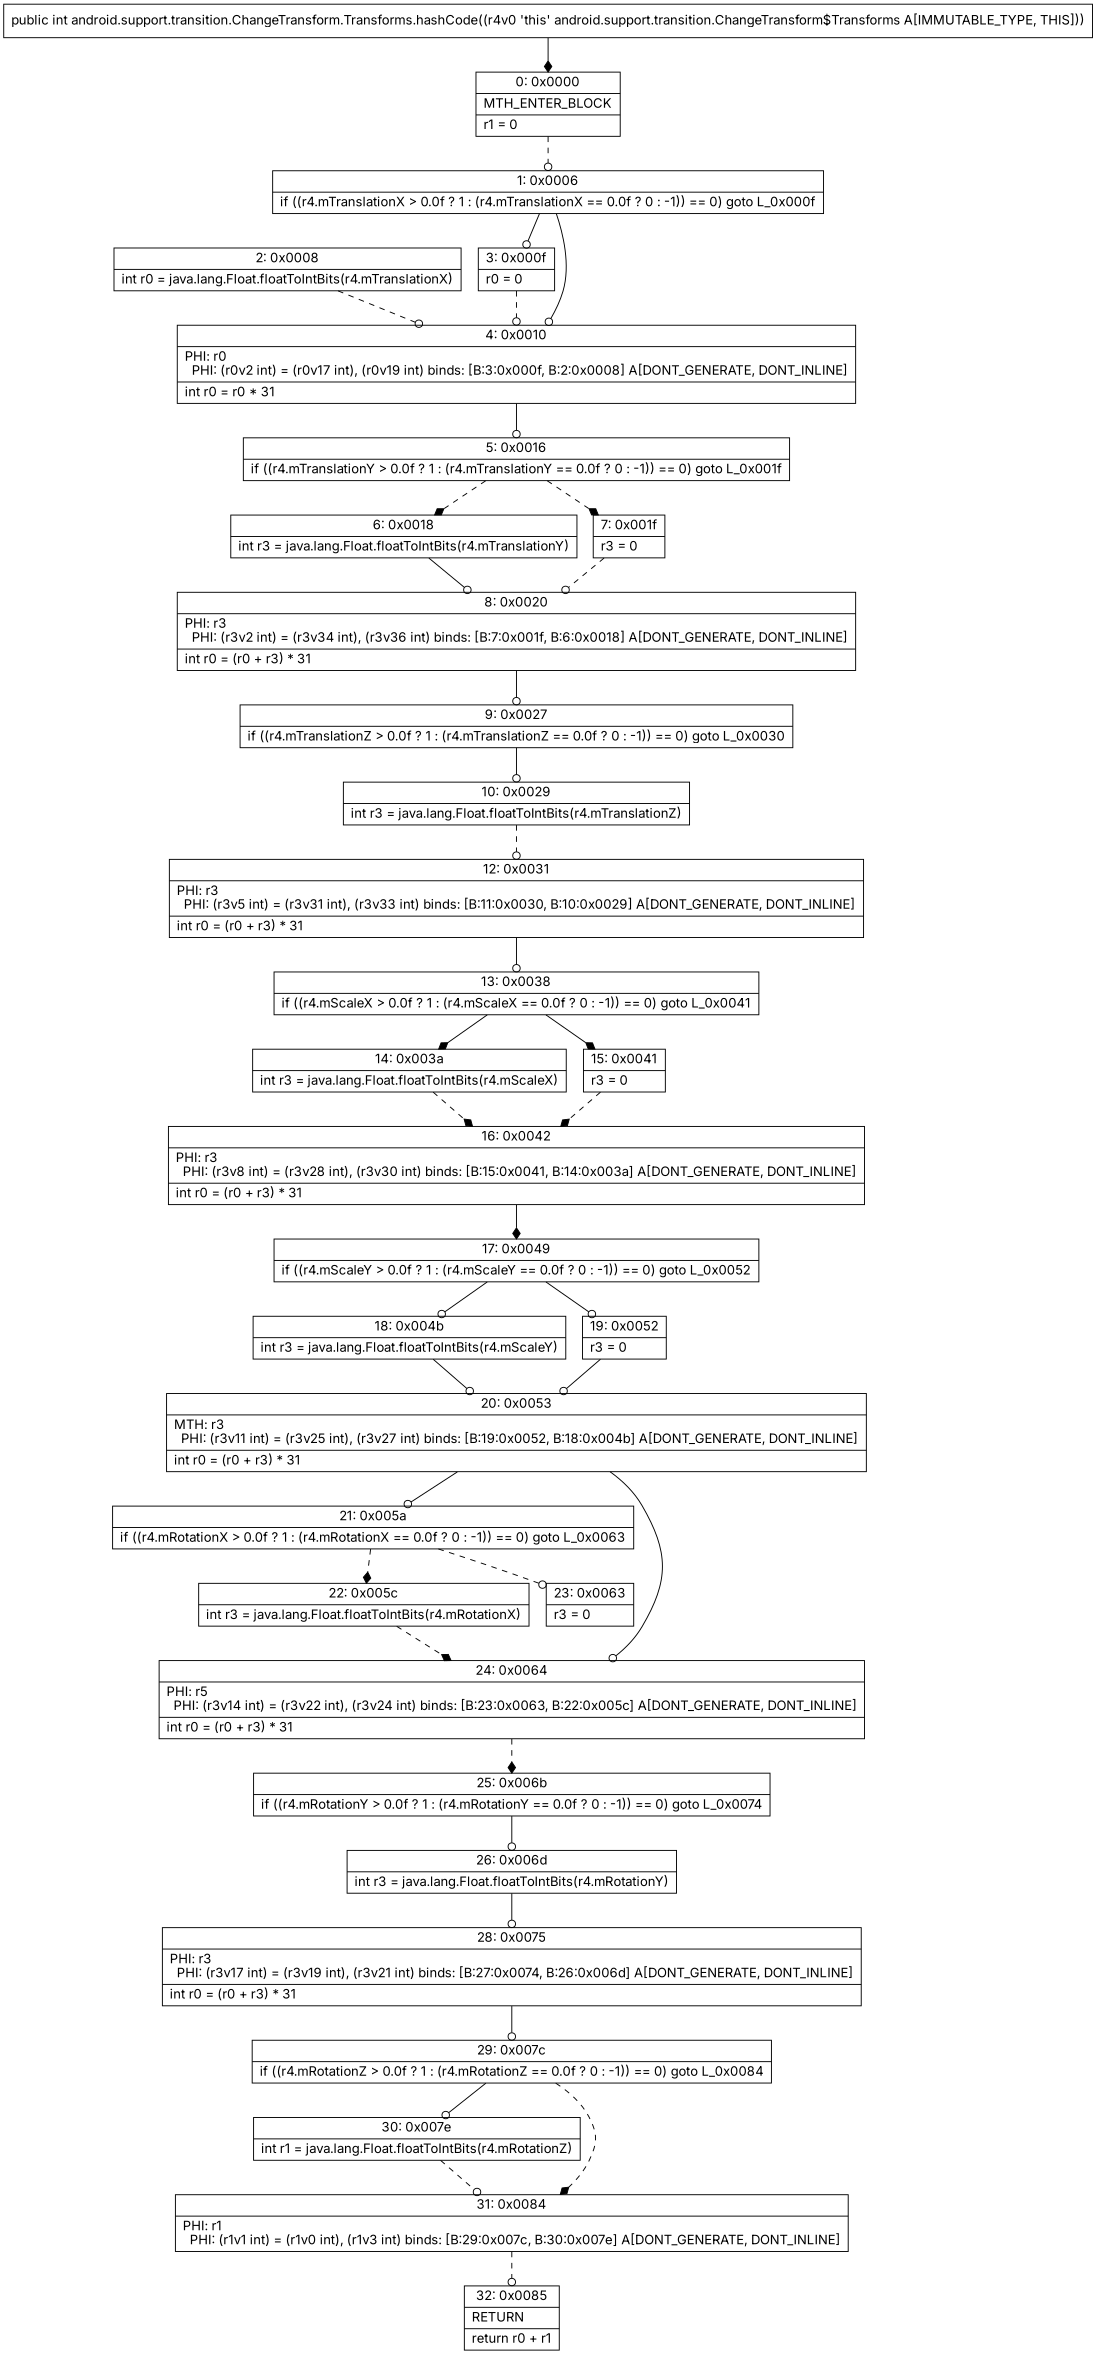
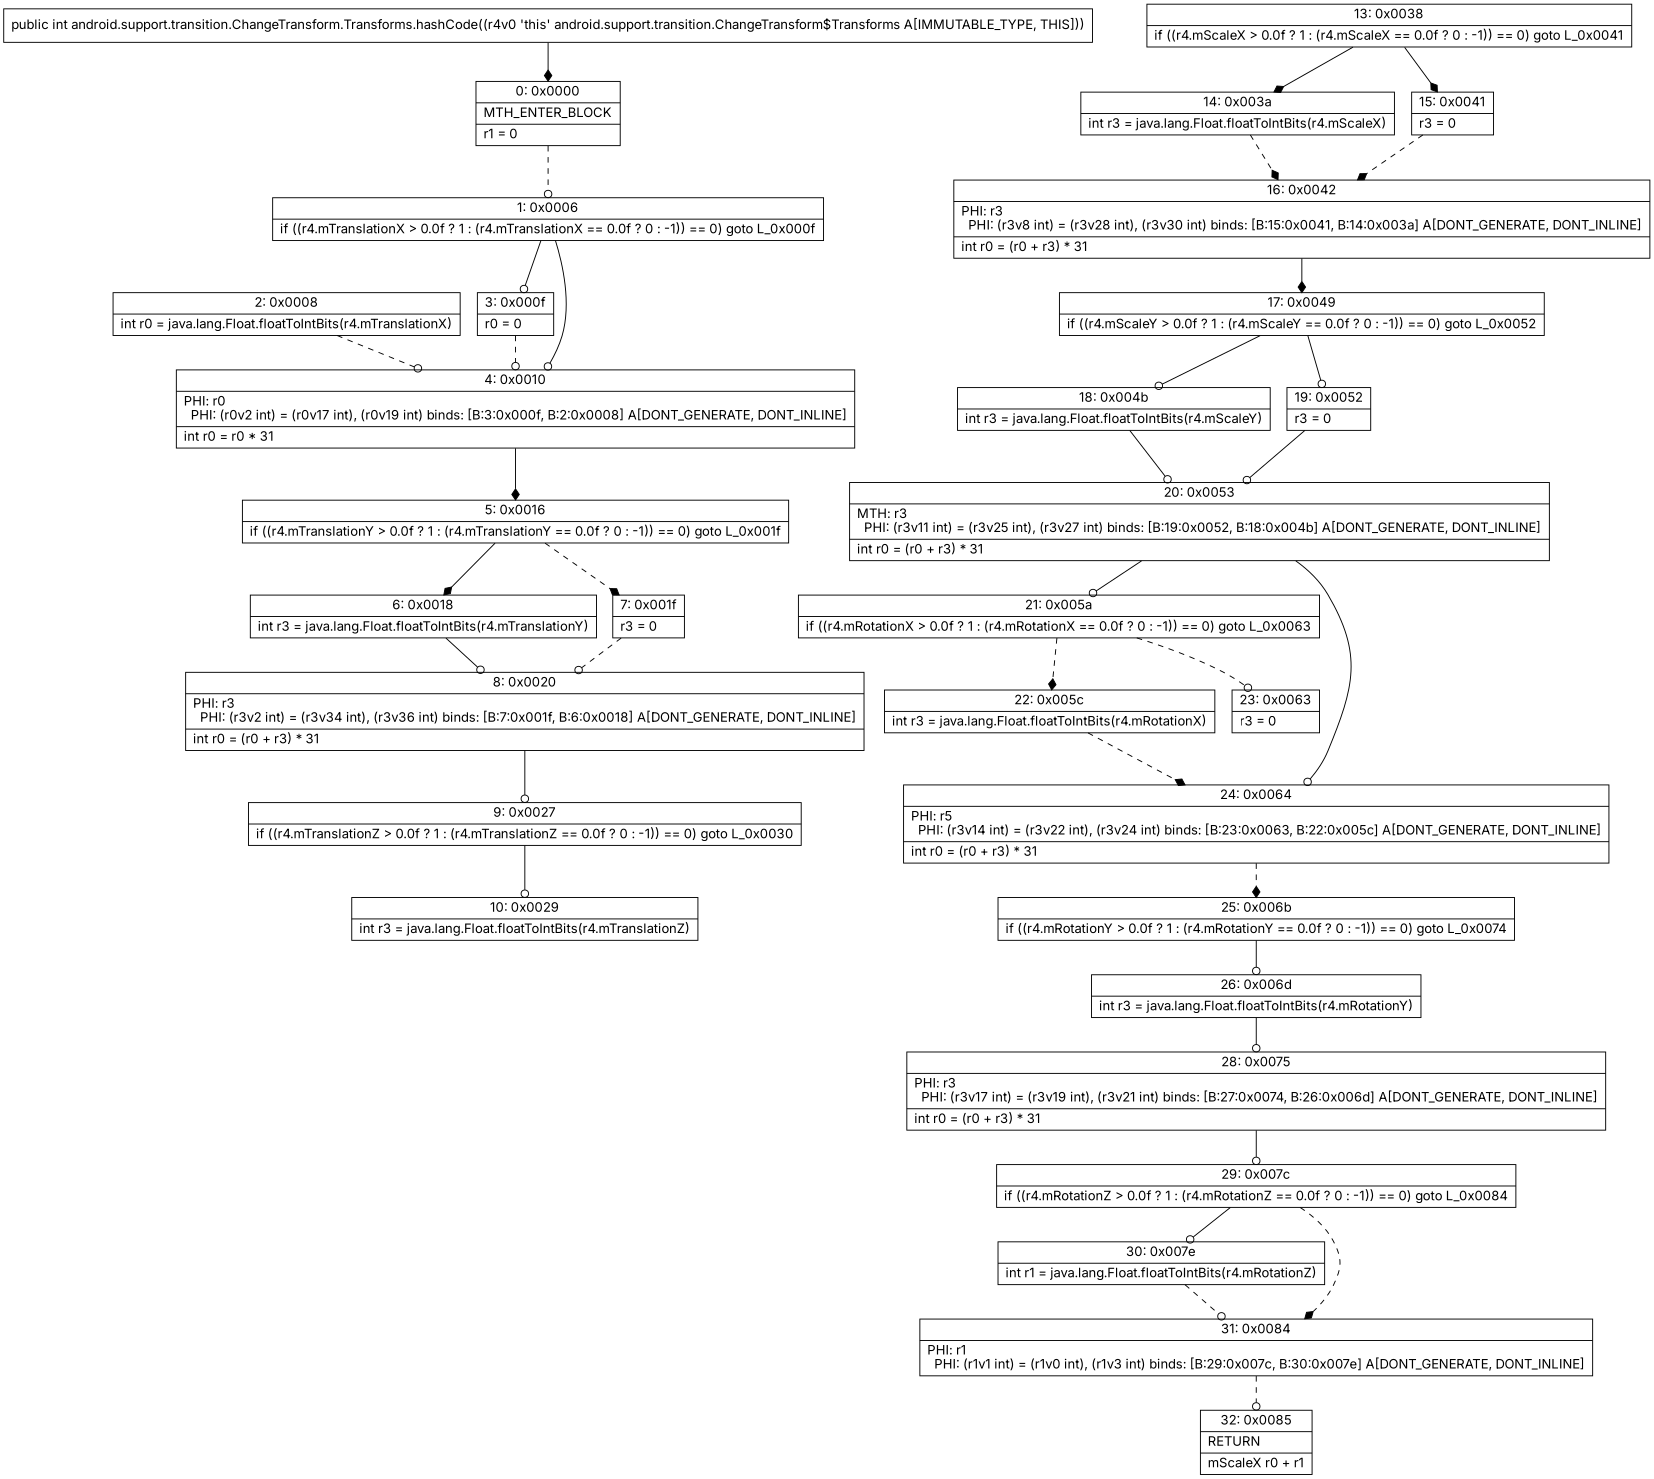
(516, 417) -> (516, 468)
(465, 495) -> (473, 565)
(516, 898) -> none
(512, 2339) -> (1256, 1463)
